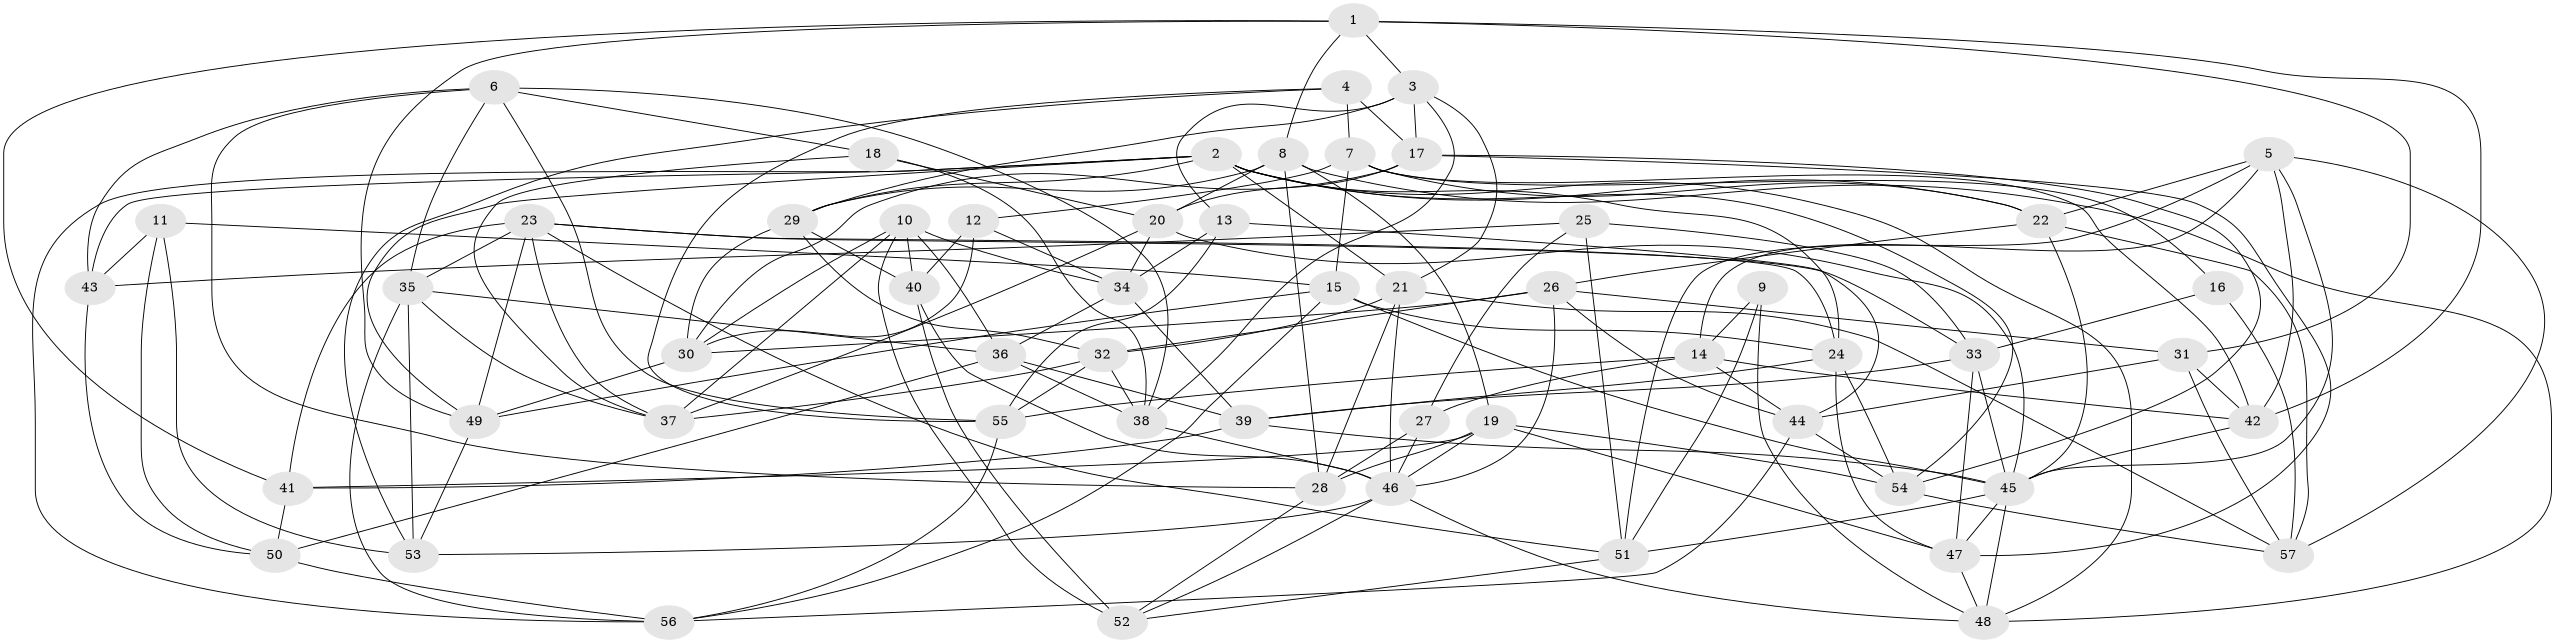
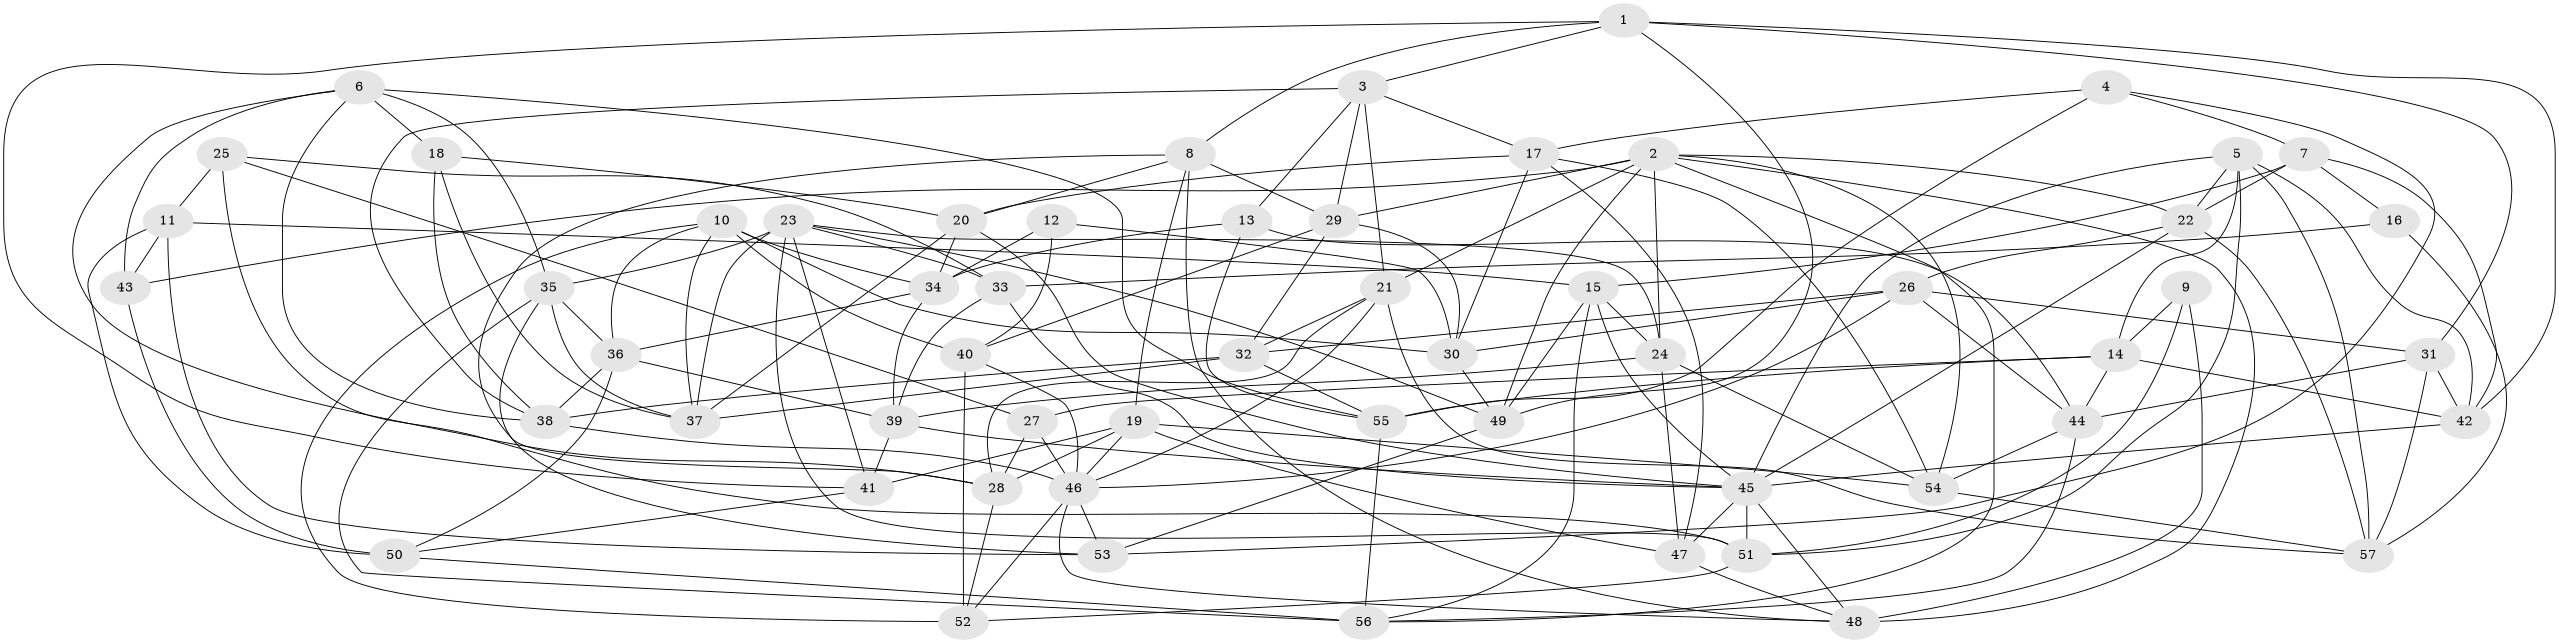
(1166, 198) -> none
(693, 258) -> (195, 188)
(1965, 455) -> none
